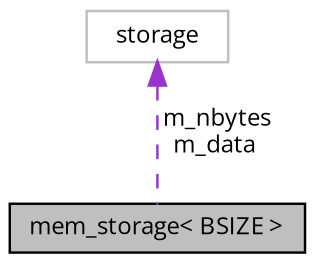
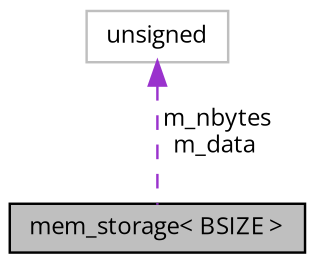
(157, 37) -> (157, 37)
